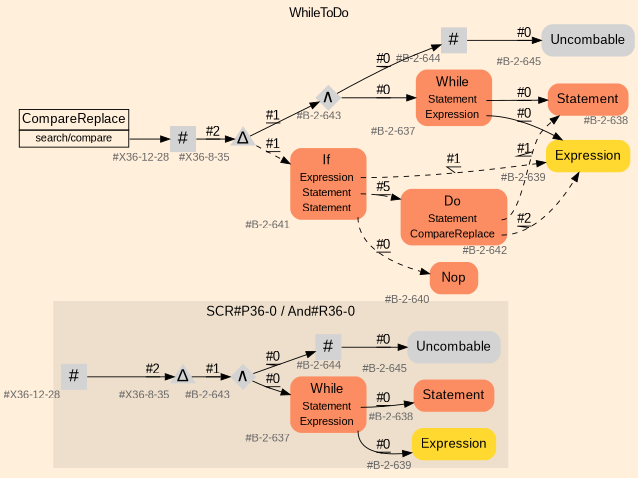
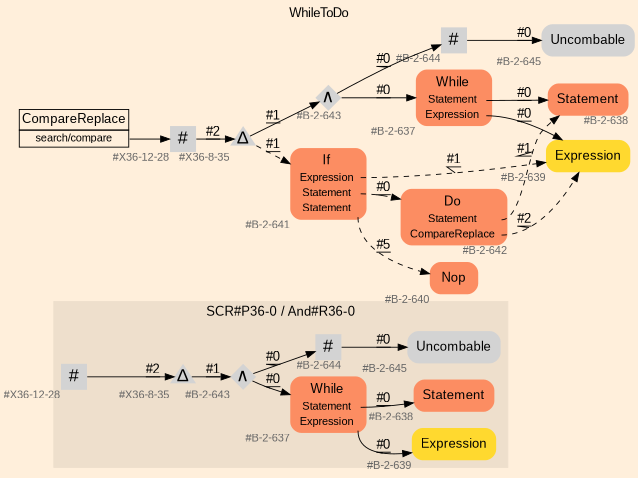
(384, 188) -> (384, 188)
(384, 245) -> (384, 245)
